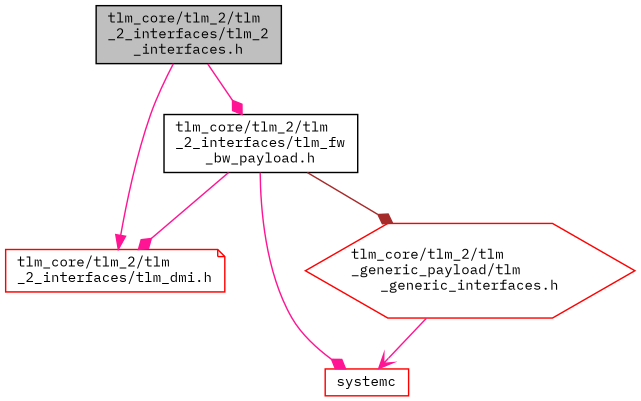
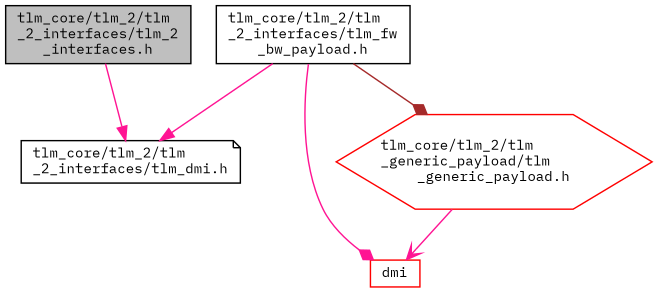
(220, 82) -> none
(190, 205) -> (222, 98)
(115, 271) -> (131, 162)
(470, 271) -> (494, 162)
(367, 382) -> (395, 274)
